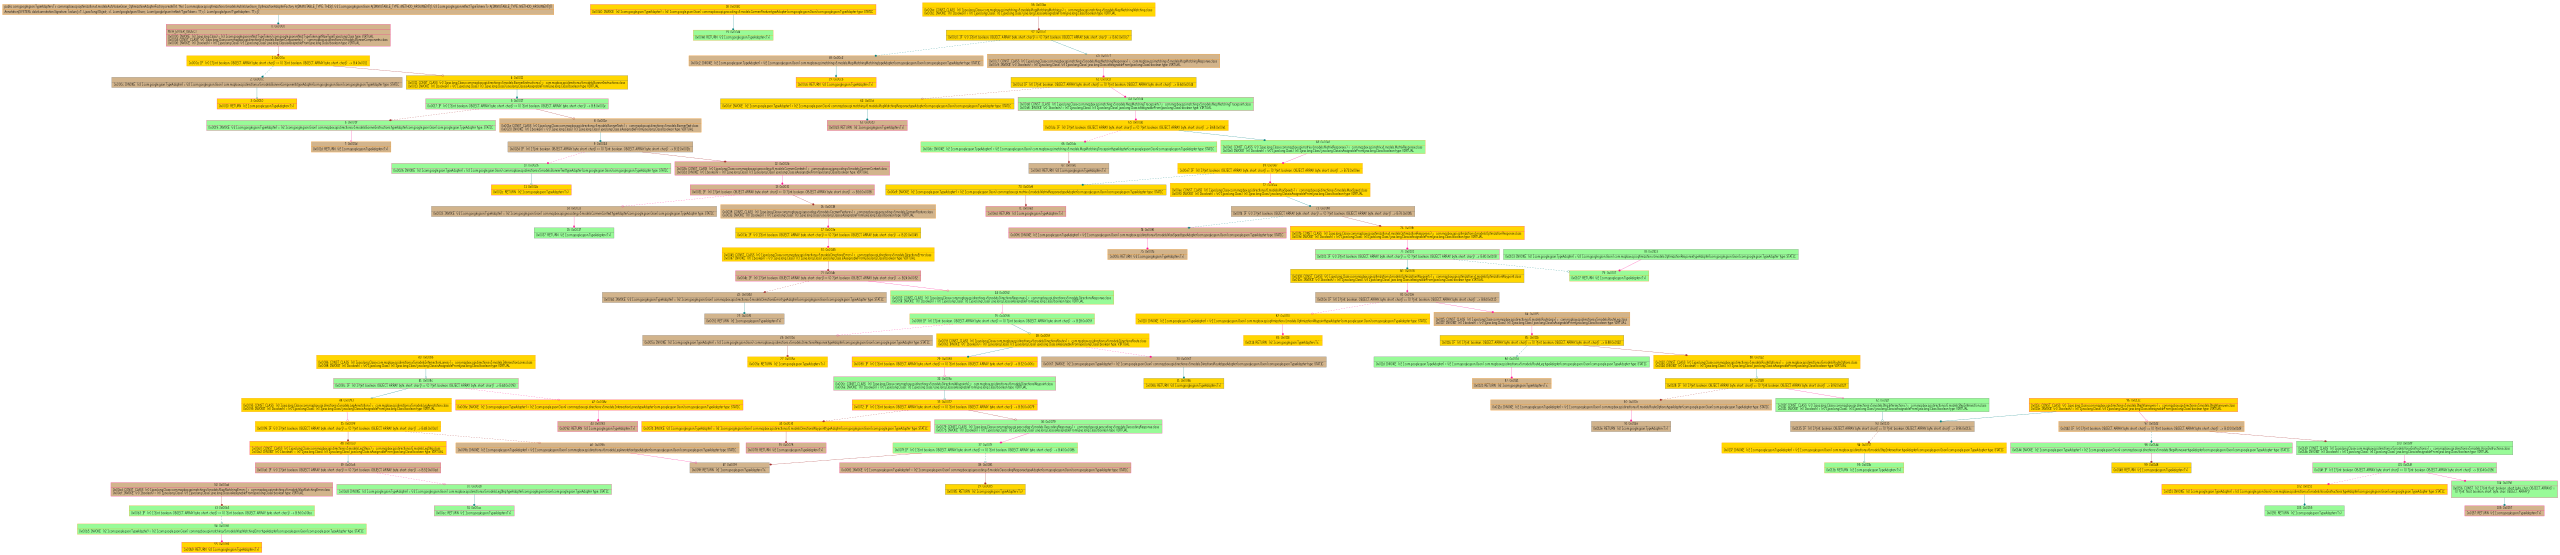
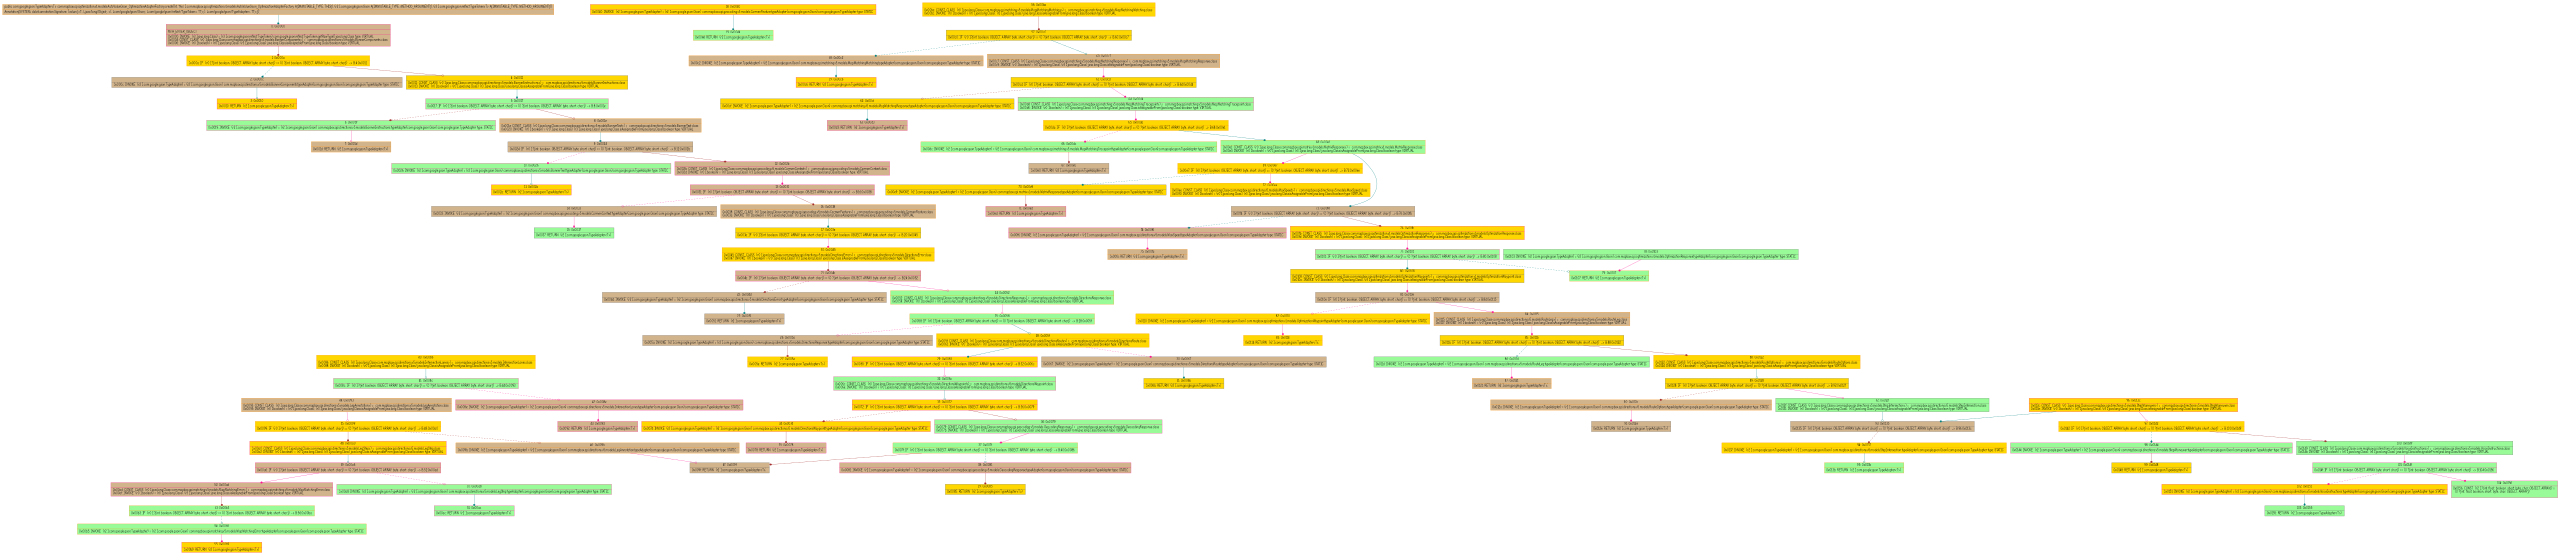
(1298, 201) -> (1377, 182)
(828, 222) -> (828, 222)
(390, 393) -> none
(347, 405) -> (347, 405)
(599, 405) -> (599, 405)
(2151, 426) -> (2151, 426)
none -> (291, 478)
(2505, 511) -> none
